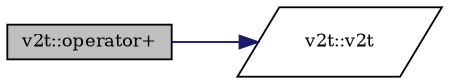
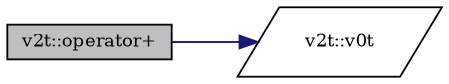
(340, 42) -> (340, 42)
